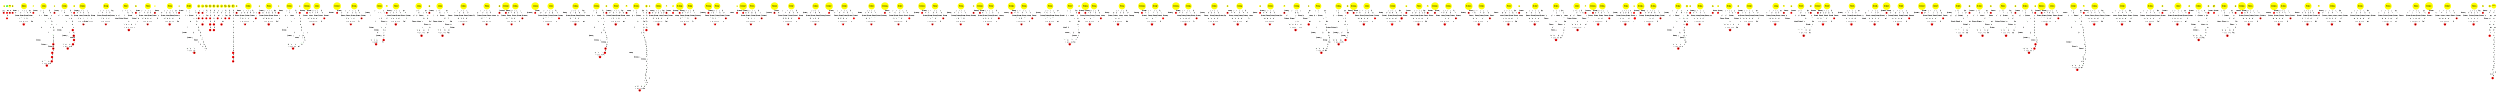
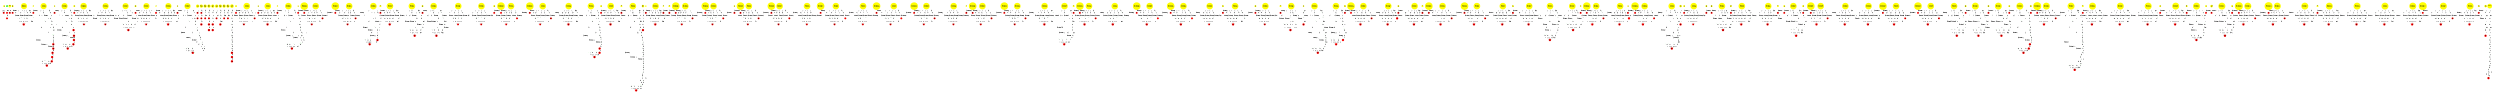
(88, 16) -> (90, 11)
(353, 16) -> (349, 16)
